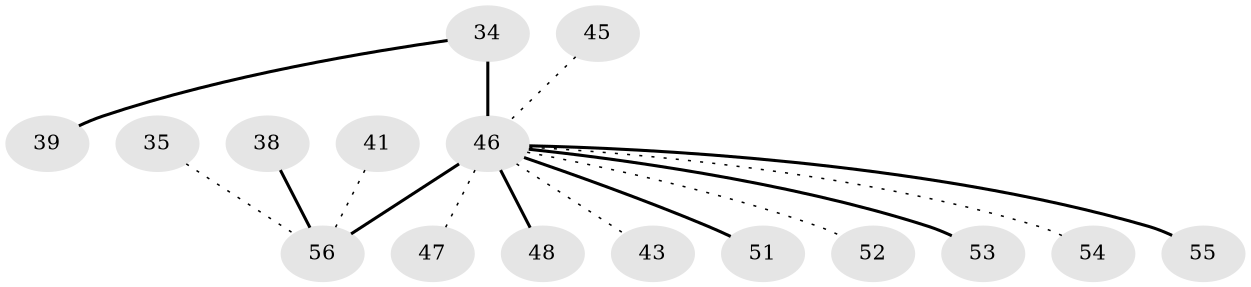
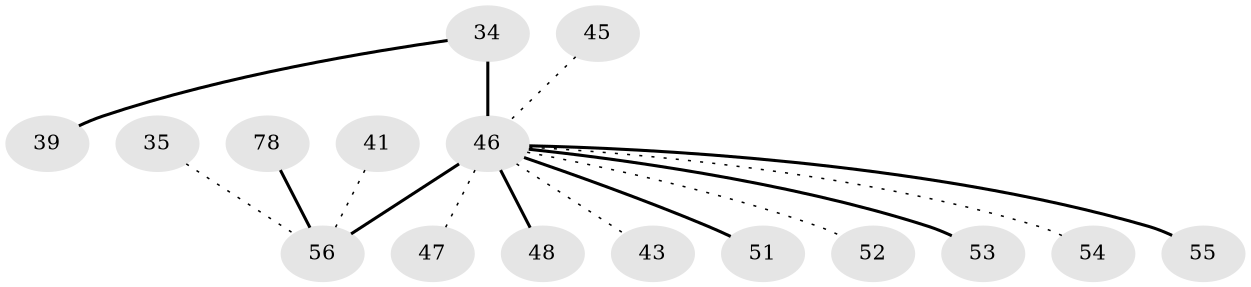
(268, 144) -> (268, 144)
